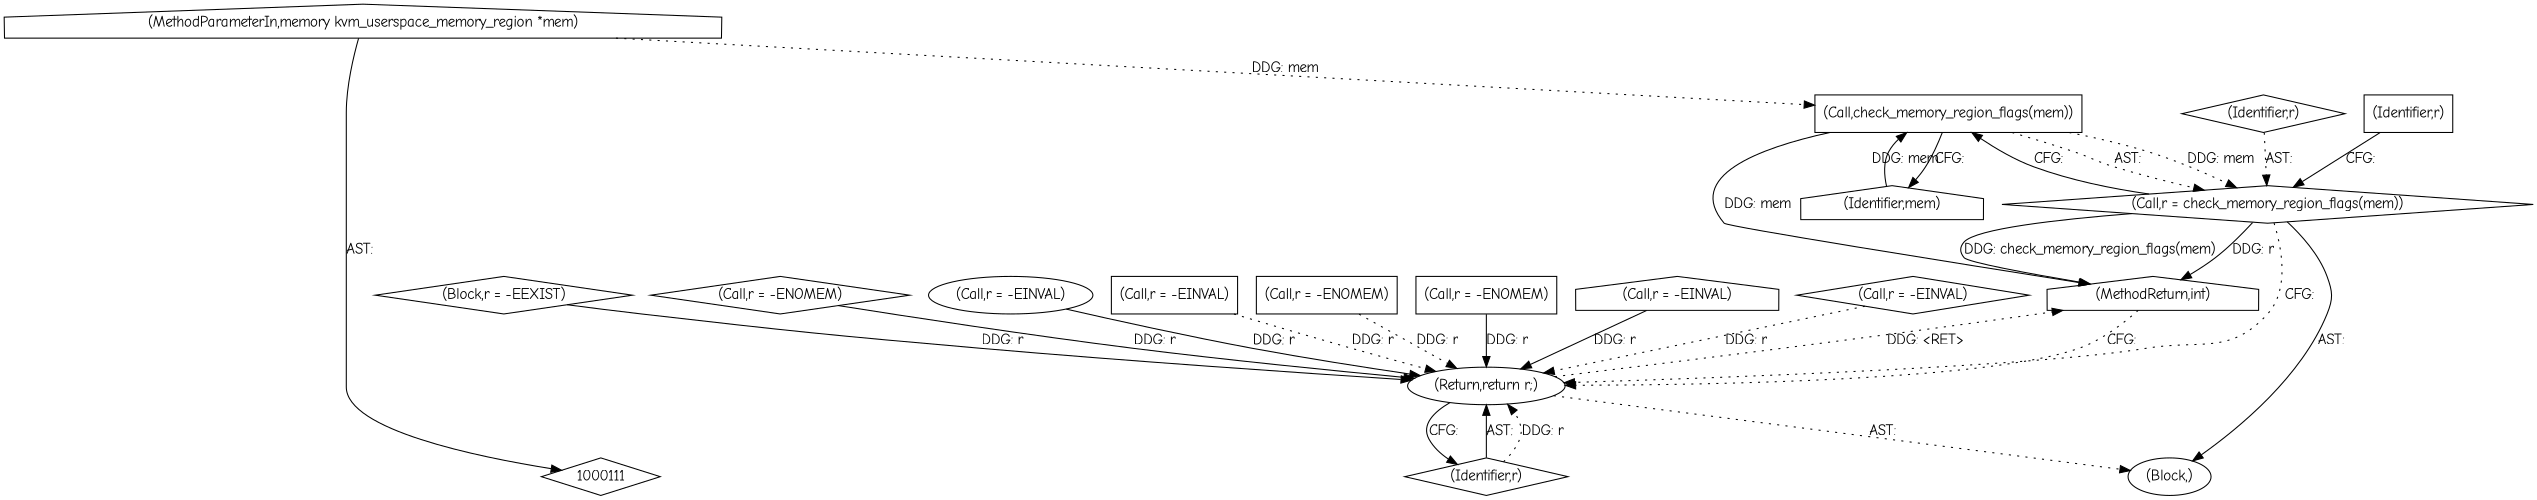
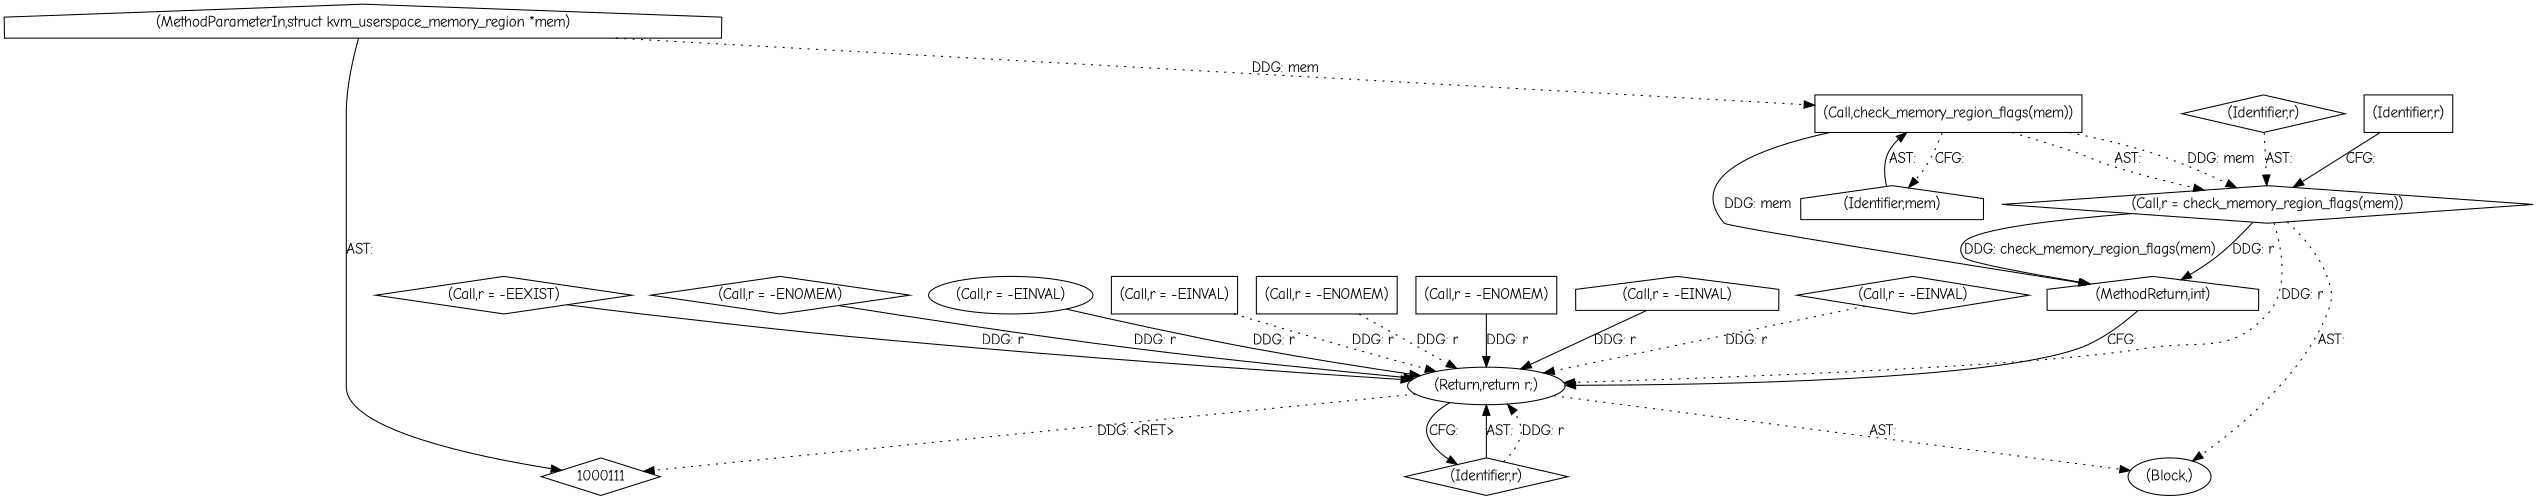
(363, 23) -> (363, 23)
(1931, 157) -> (1931, 157)
(1905, 159) -> (1905, 159)
(2061, 176) -> none
(504, 295) -> (504, 295)
(2302, 295) -> (2302, 295)
(1804, 346) -> (1035, 432)
(2307, 351) -> (2307, 351)
(1864, 377) -> (1864, 377)
